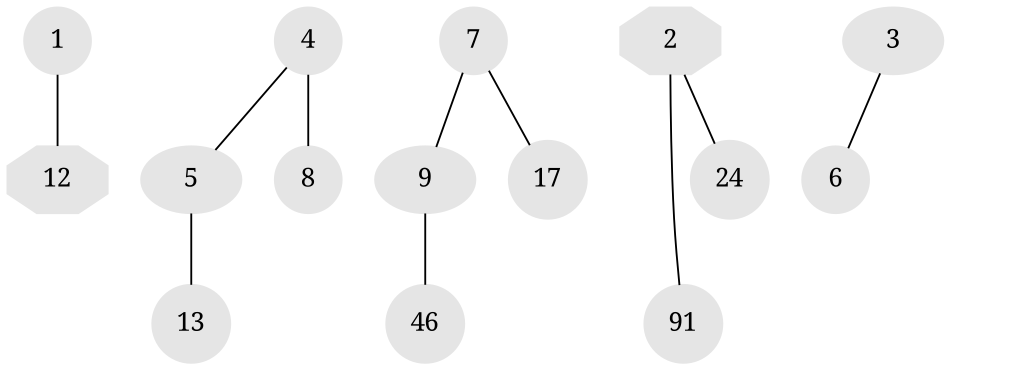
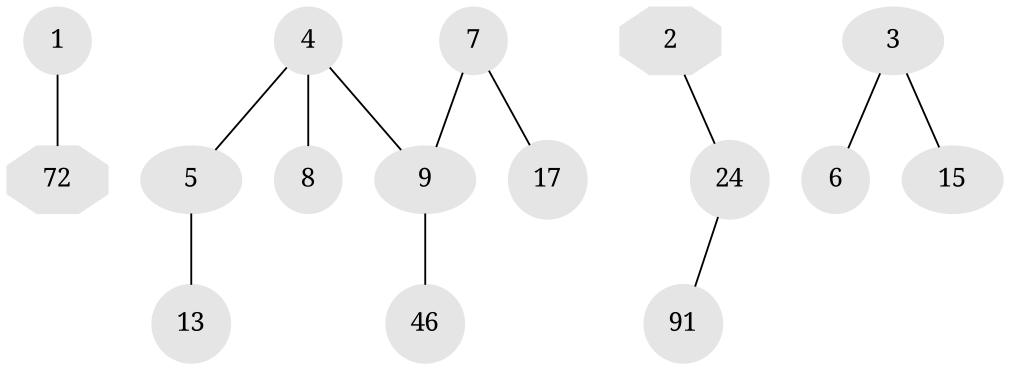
none -> (365, 109)
(58, 180) -> (58, 180)
(672, 180) -> (707, 252)
none -> (953, 180)
